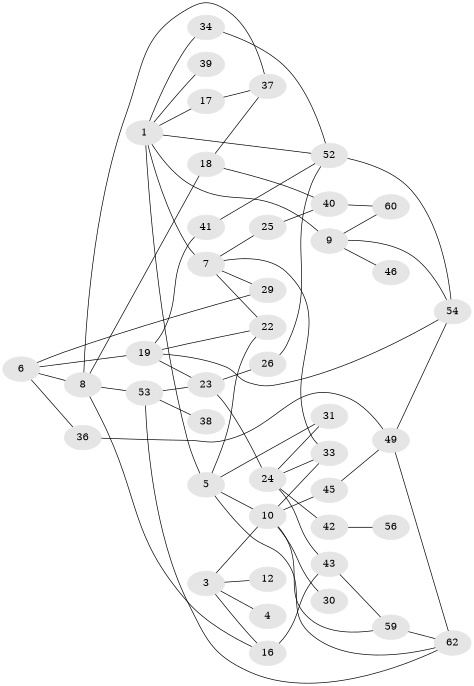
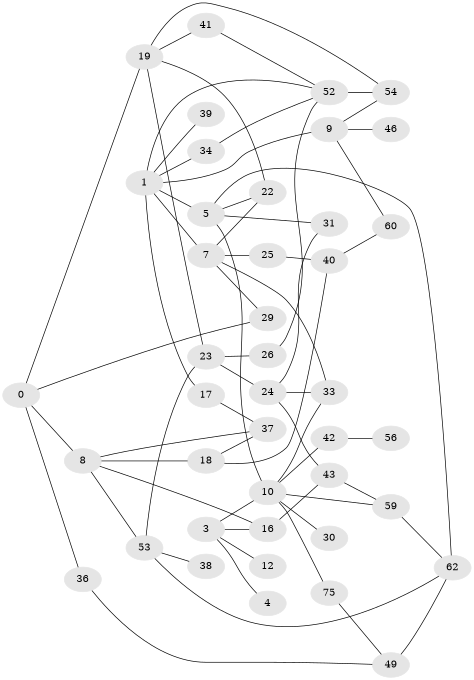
(21, 369) -> (21, 395)
(422, 376) -> none
(329, 490) -> (329, 593)
(295, 500) -> (299, 465)
